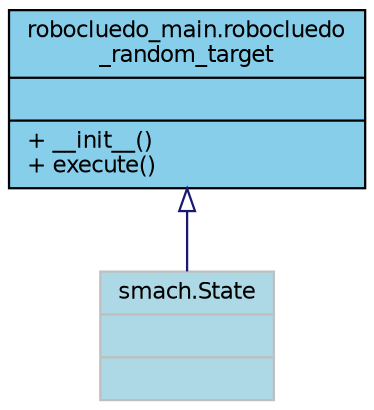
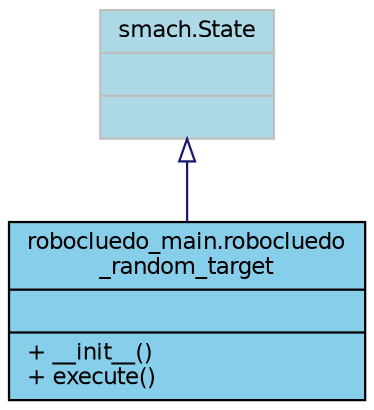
(187, 241) -> (187, 192)
